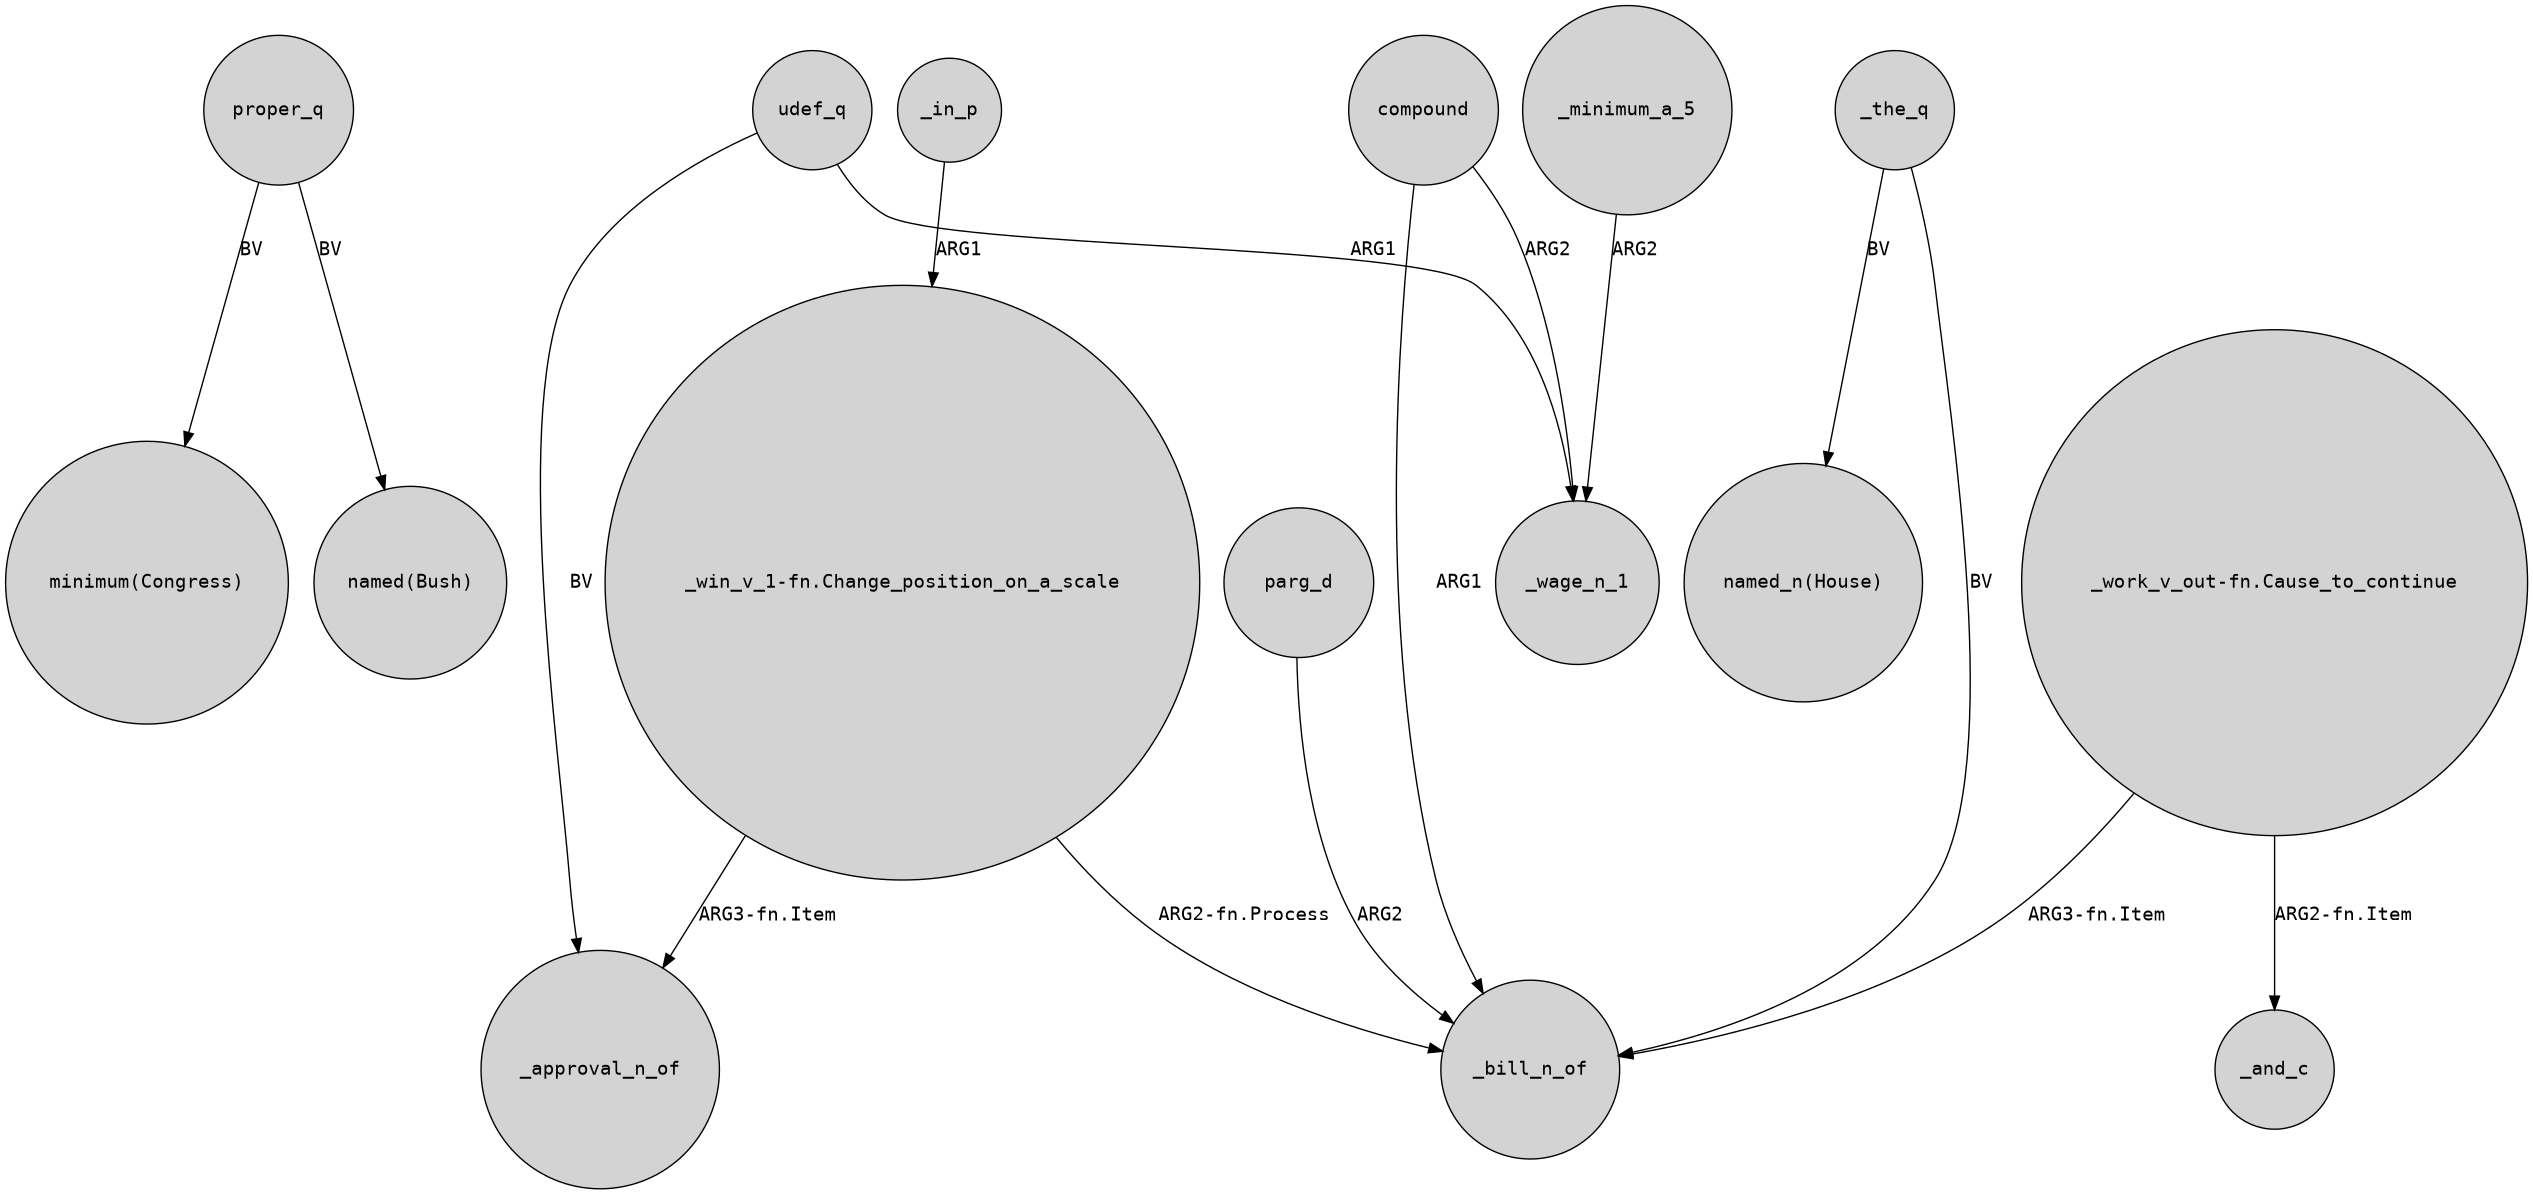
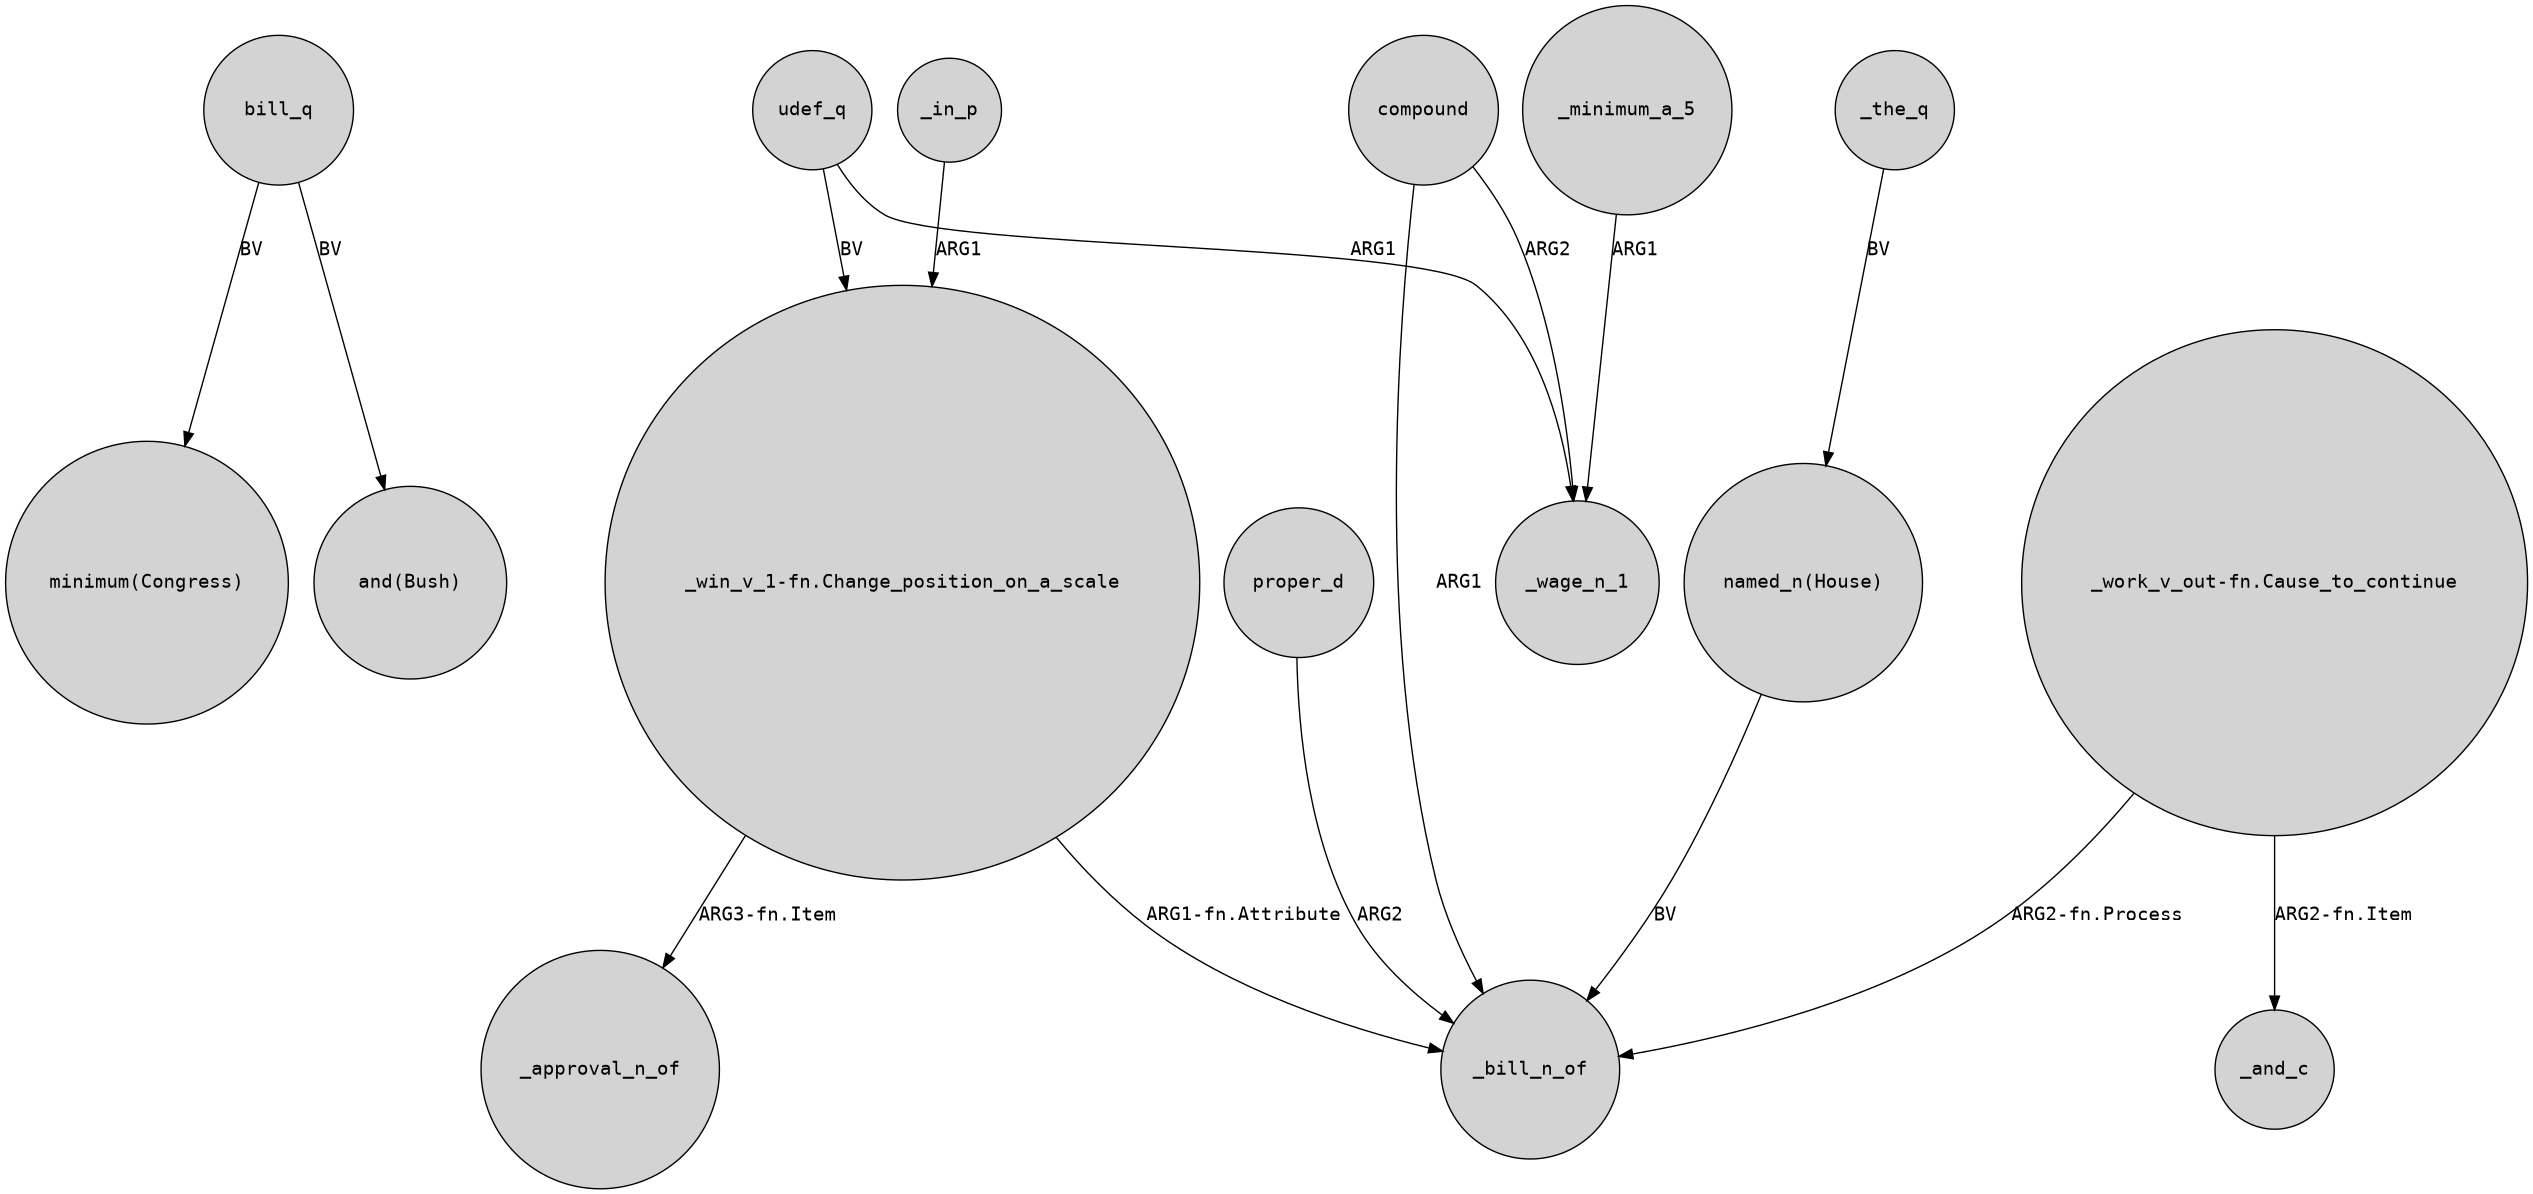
(279, 110) -> (279, 110)
(1636, 250) -> (1636, 250)
(540, 488) -> (834, 222)
(410, 583) -> (410, 583)
(1299, 583) -> (1299, 583)
(1969, 702) -> (1690, 848)
(1244, 915) -> (1244, 915)
(2097, 915) -> (2097, 915)
